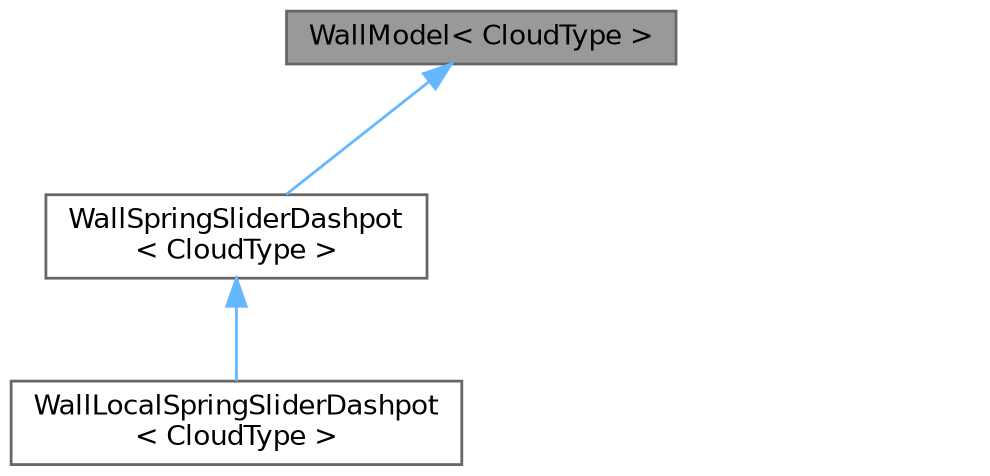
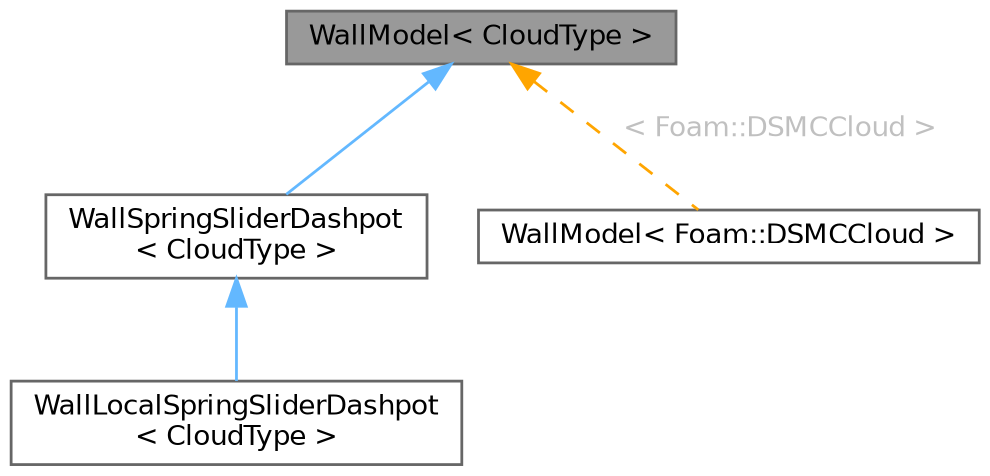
none -> (729, 236)
